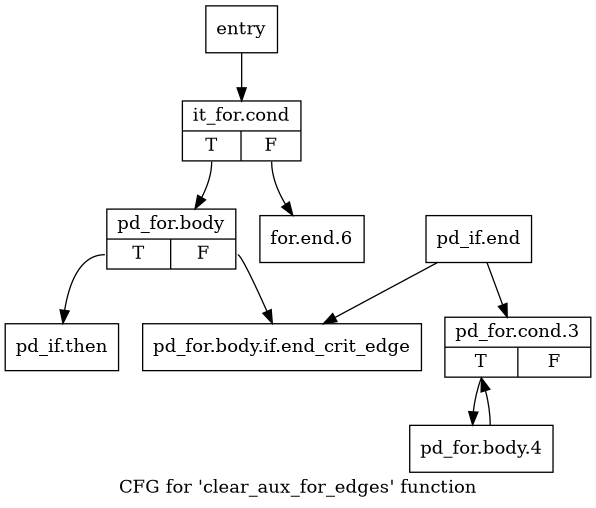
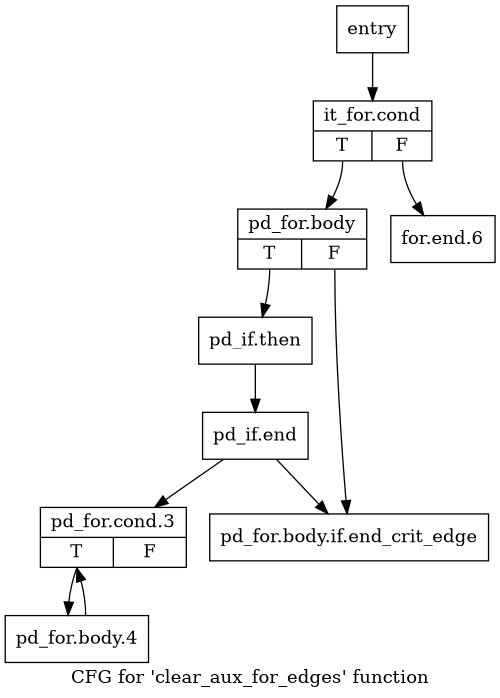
none -> (255, 382)
